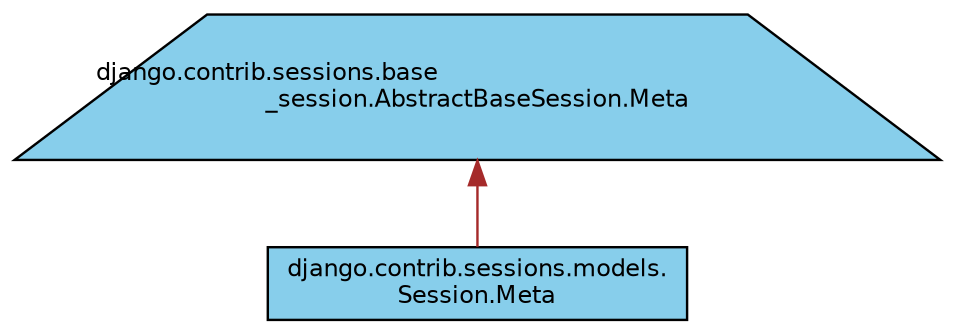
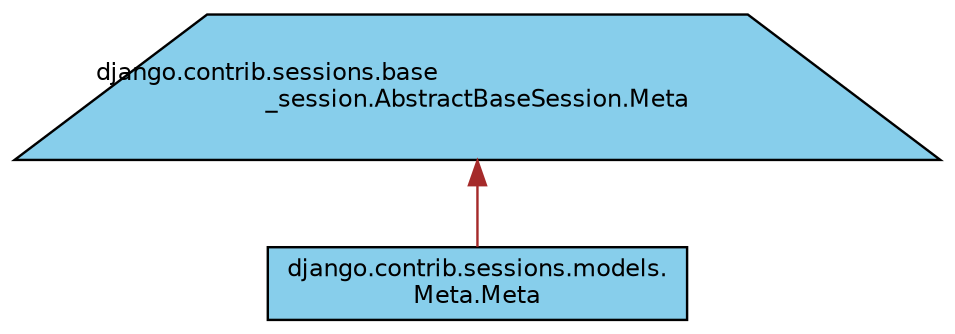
(477, 284) -> (477, 284)
